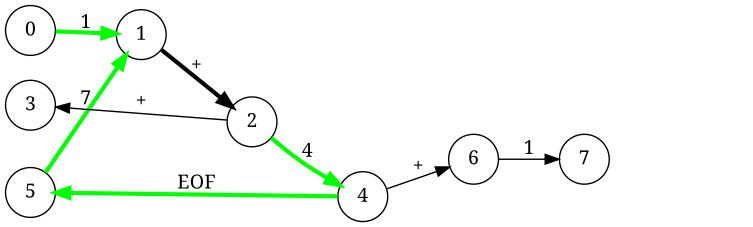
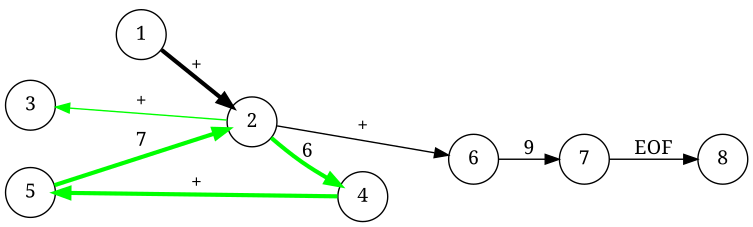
(30, 30) -> none
(148, 114) -> (148, 114)
(82, 120) -> (134, 159)
(529, 149) -> (529, 149)
(307, 152) -> (307, 152)
none -> (723, 159)
(412, 180) -> (356, 139)
(197, 183) -> (197, 183)
